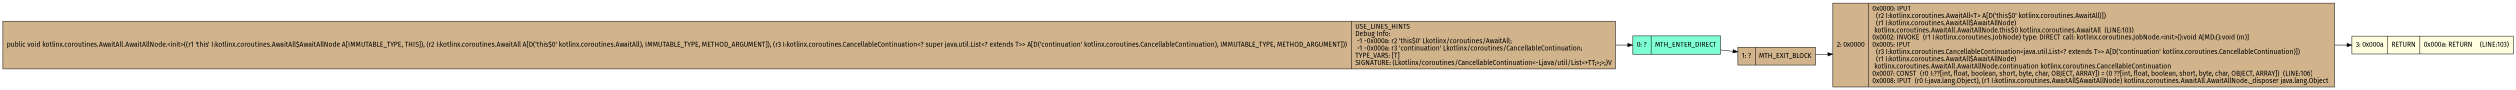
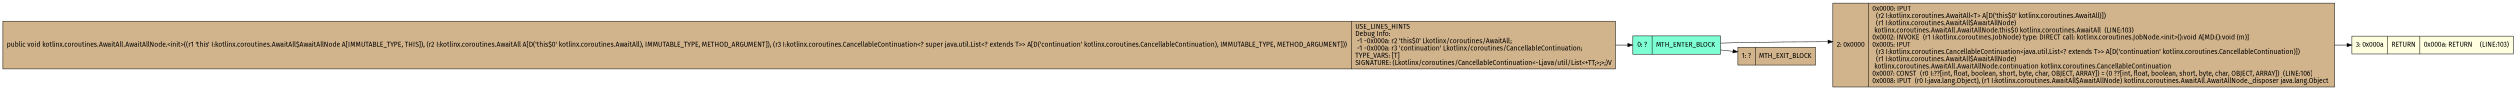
(1686, 45) -> (1686, 45)
(1822, 55) -> (1774, 42)
